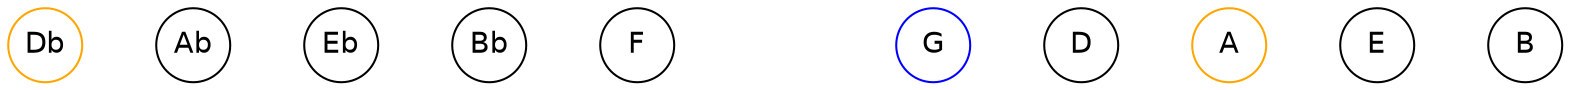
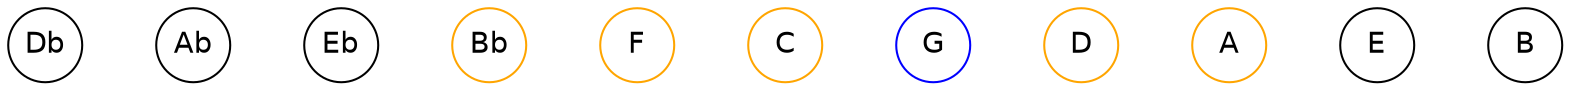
(45, 45) -> (45, 45)
(489, 45) -> (489, 45)
(637, 45) -> (637, 45)
none -> (785, 45)
(1081, 45) -> (1081, 45)
